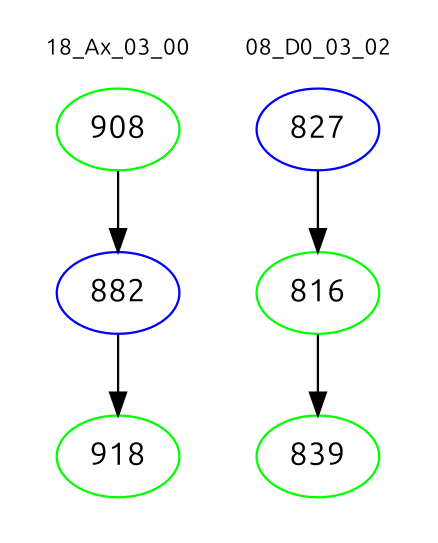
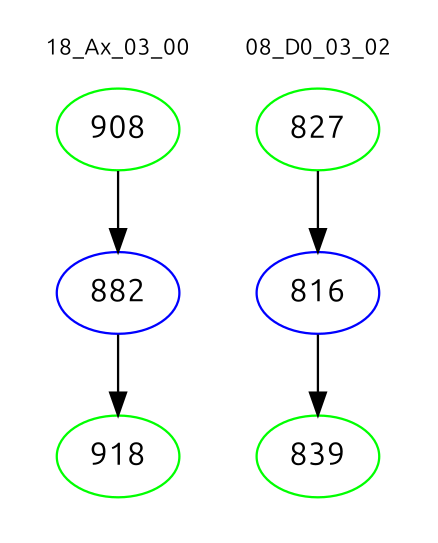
(318, 129) -> (318, 129)
(318, 293) -> (318, 293)
